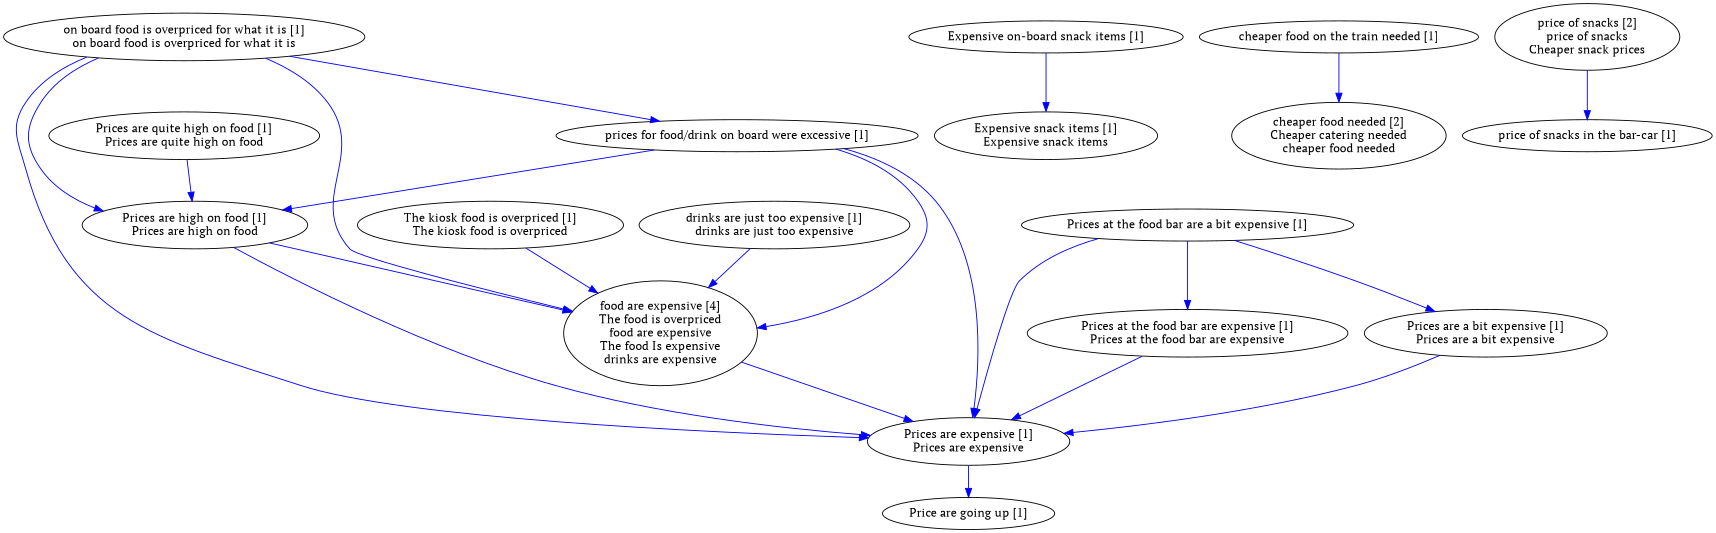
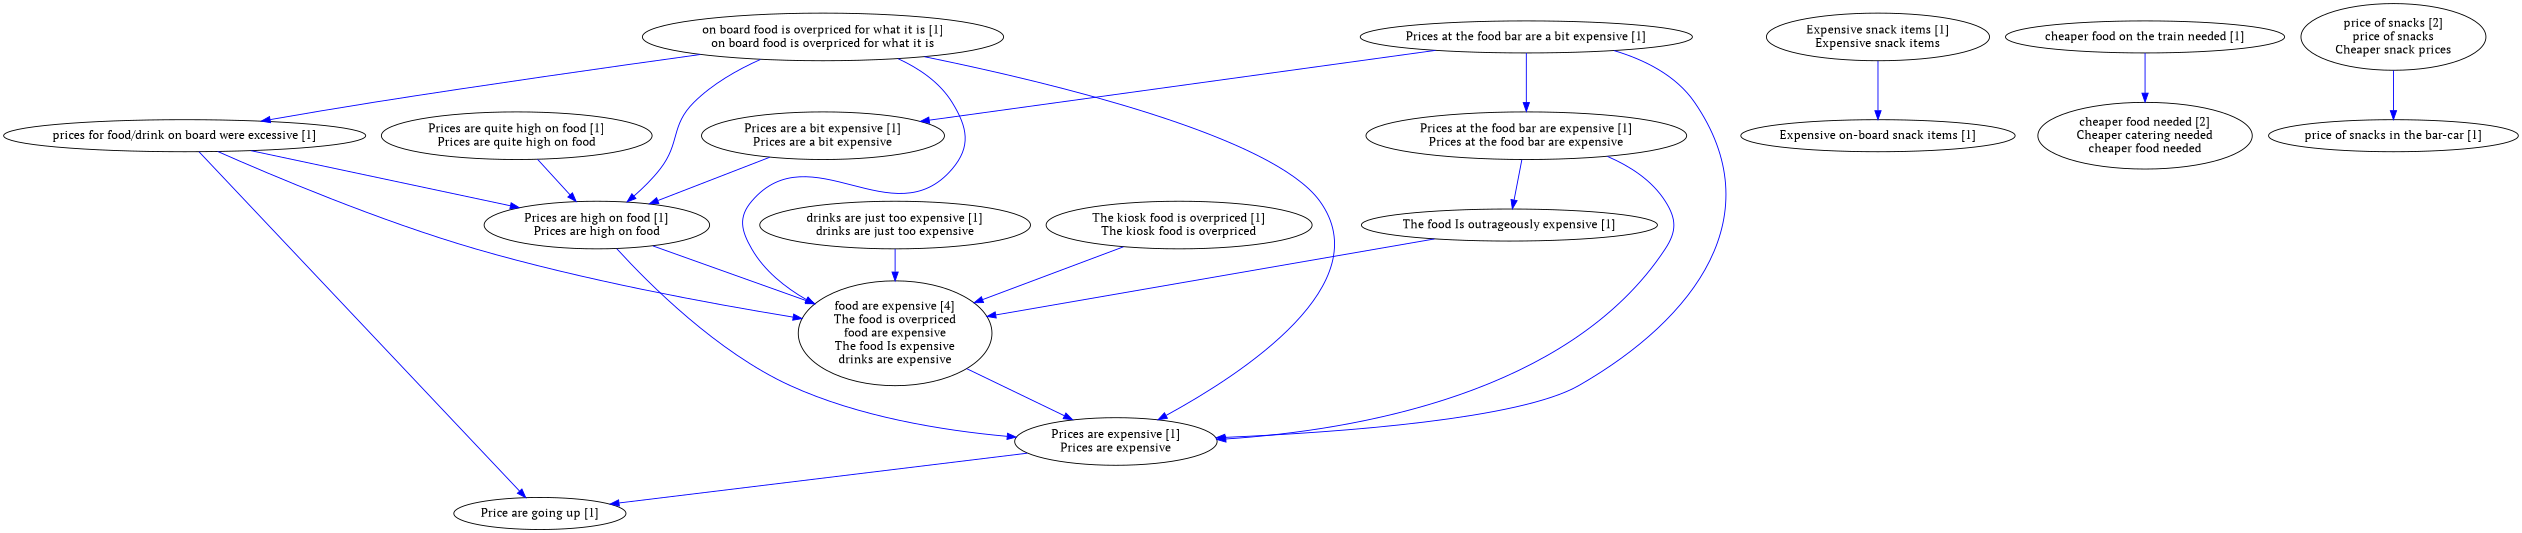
(1046, 78) -> (1878, 86)
none -> (1509, 225)
(962, 249) -> (359, 321)
(1259, 407) -> (714, 179)
